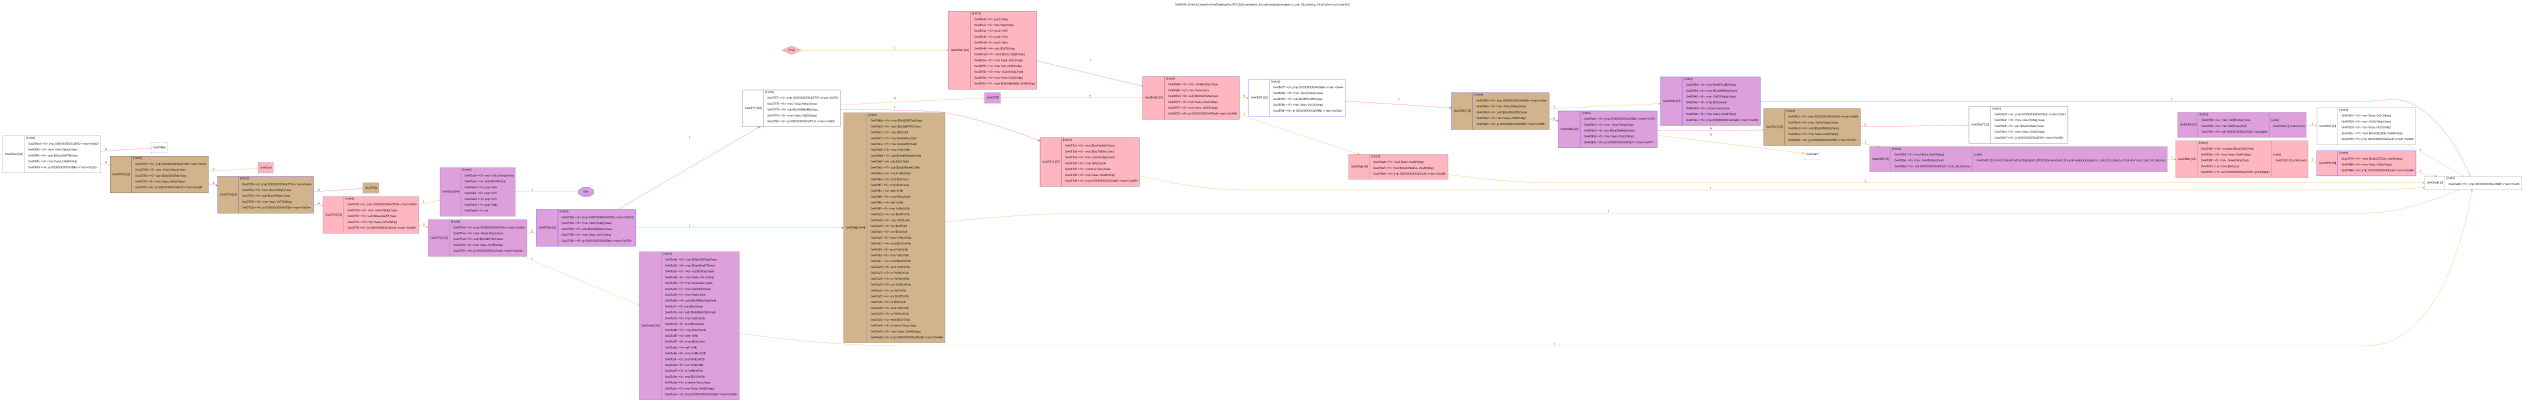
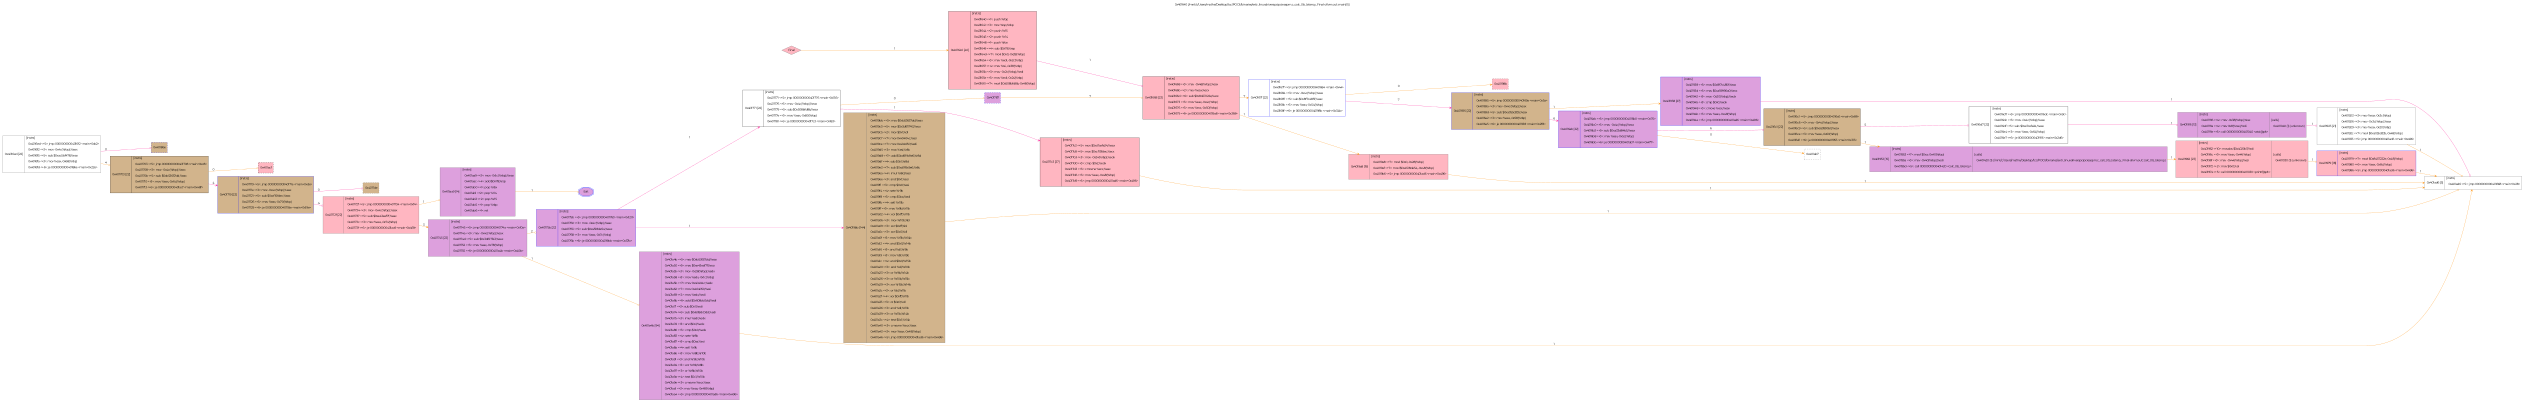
none -> (1500, 84)
none -> (2122, 125)
(159, 148) -> (159, 148)
